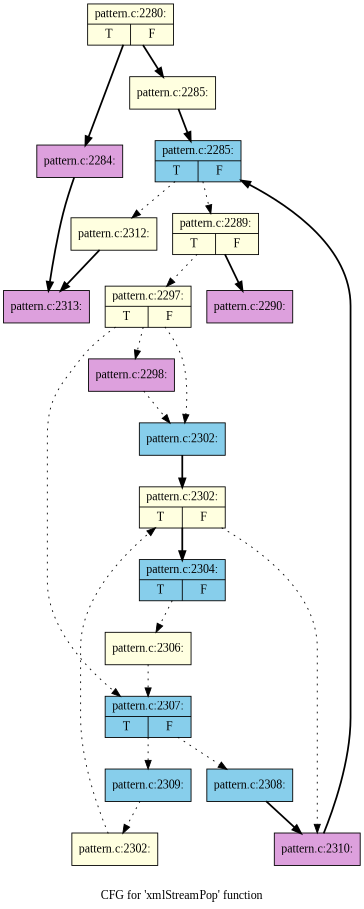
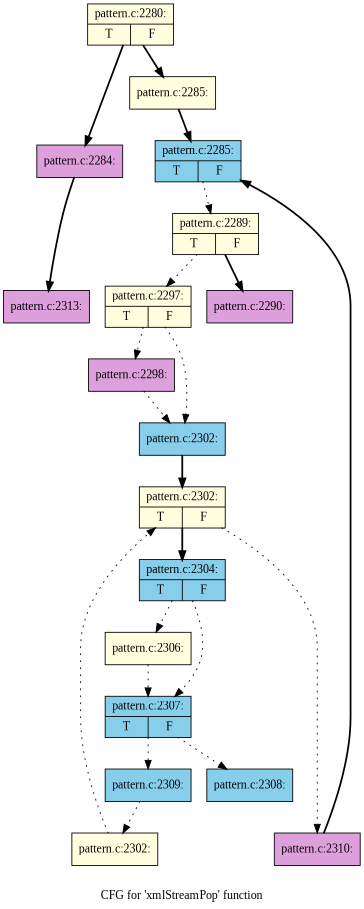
(114, 234) -> none
(47, 508) -> (203, 648)
(280, 814) -> none
